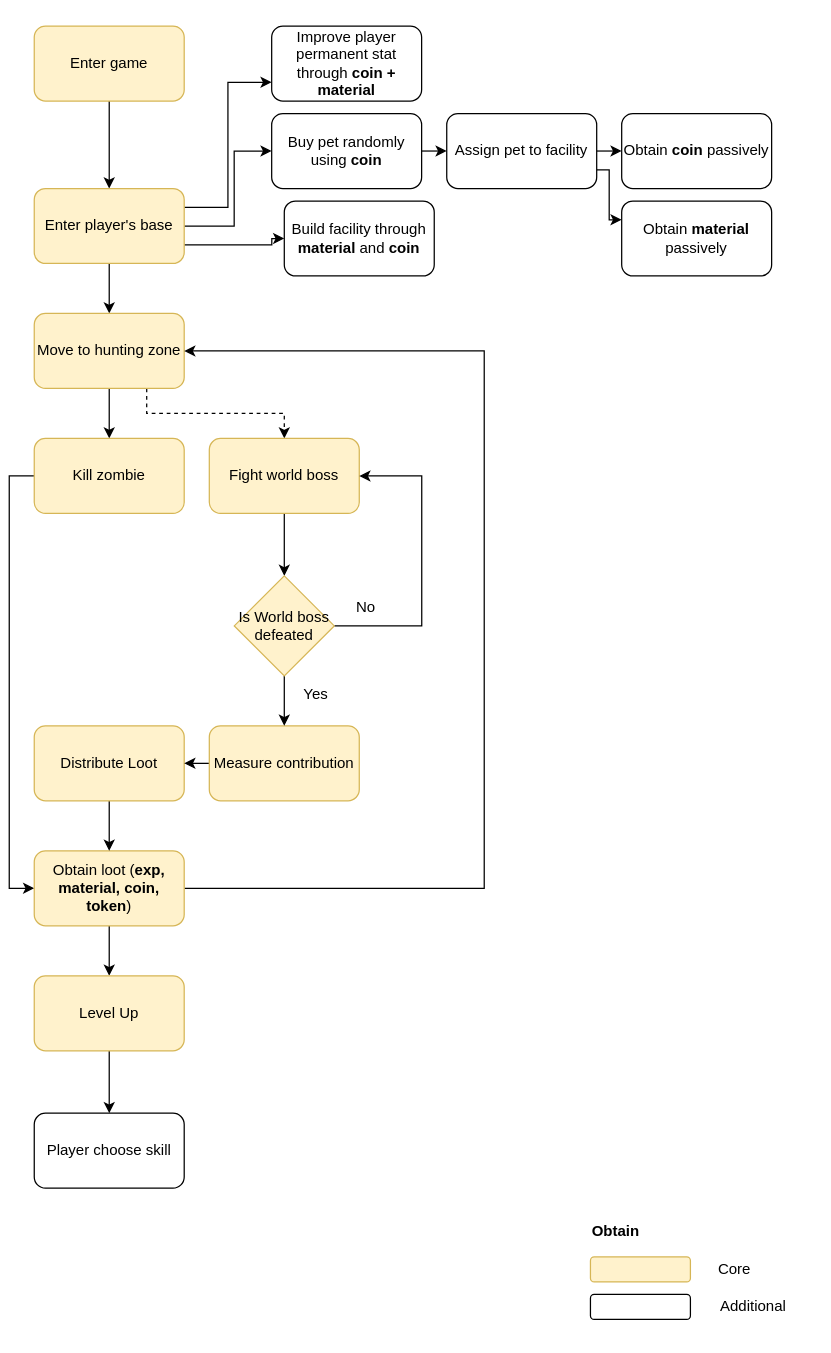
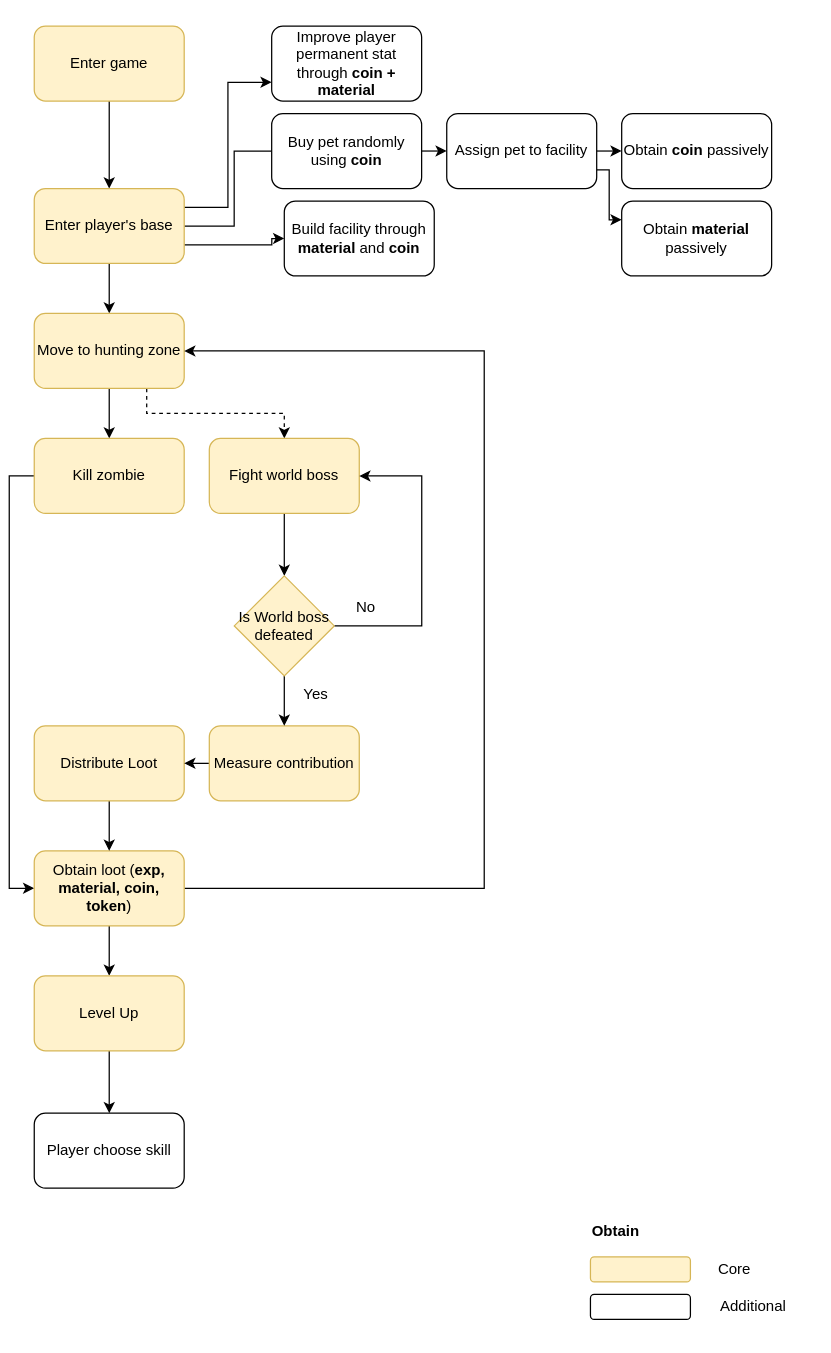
(262, 151) -> (265, 151)
